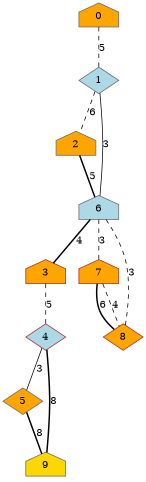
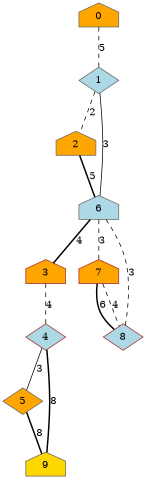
(93, 112) -> (93, 112)
(49, 305) -> (49, 305)
(123, 337) -> (123, 337)
